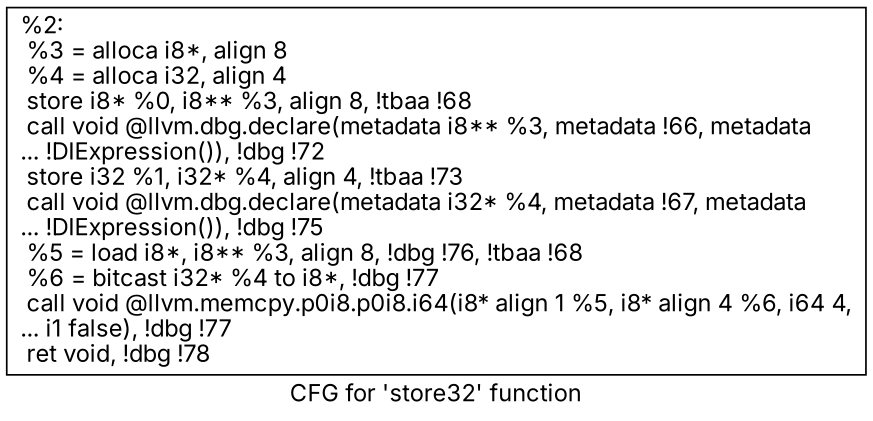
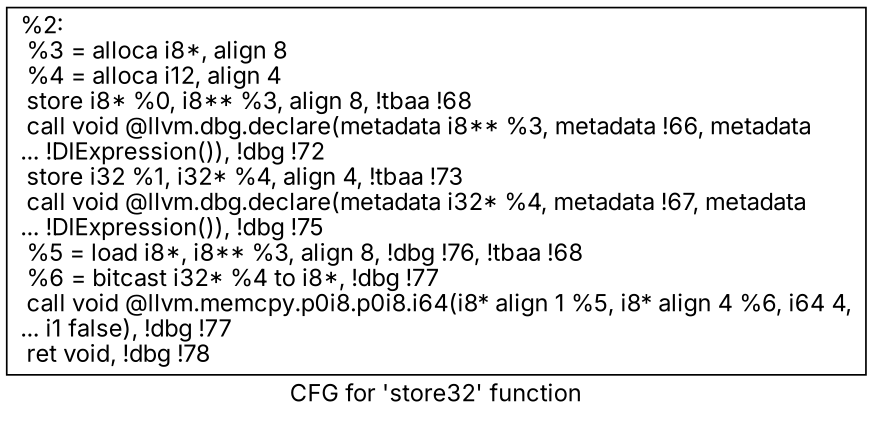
(154, 77) -> (152, 77)
